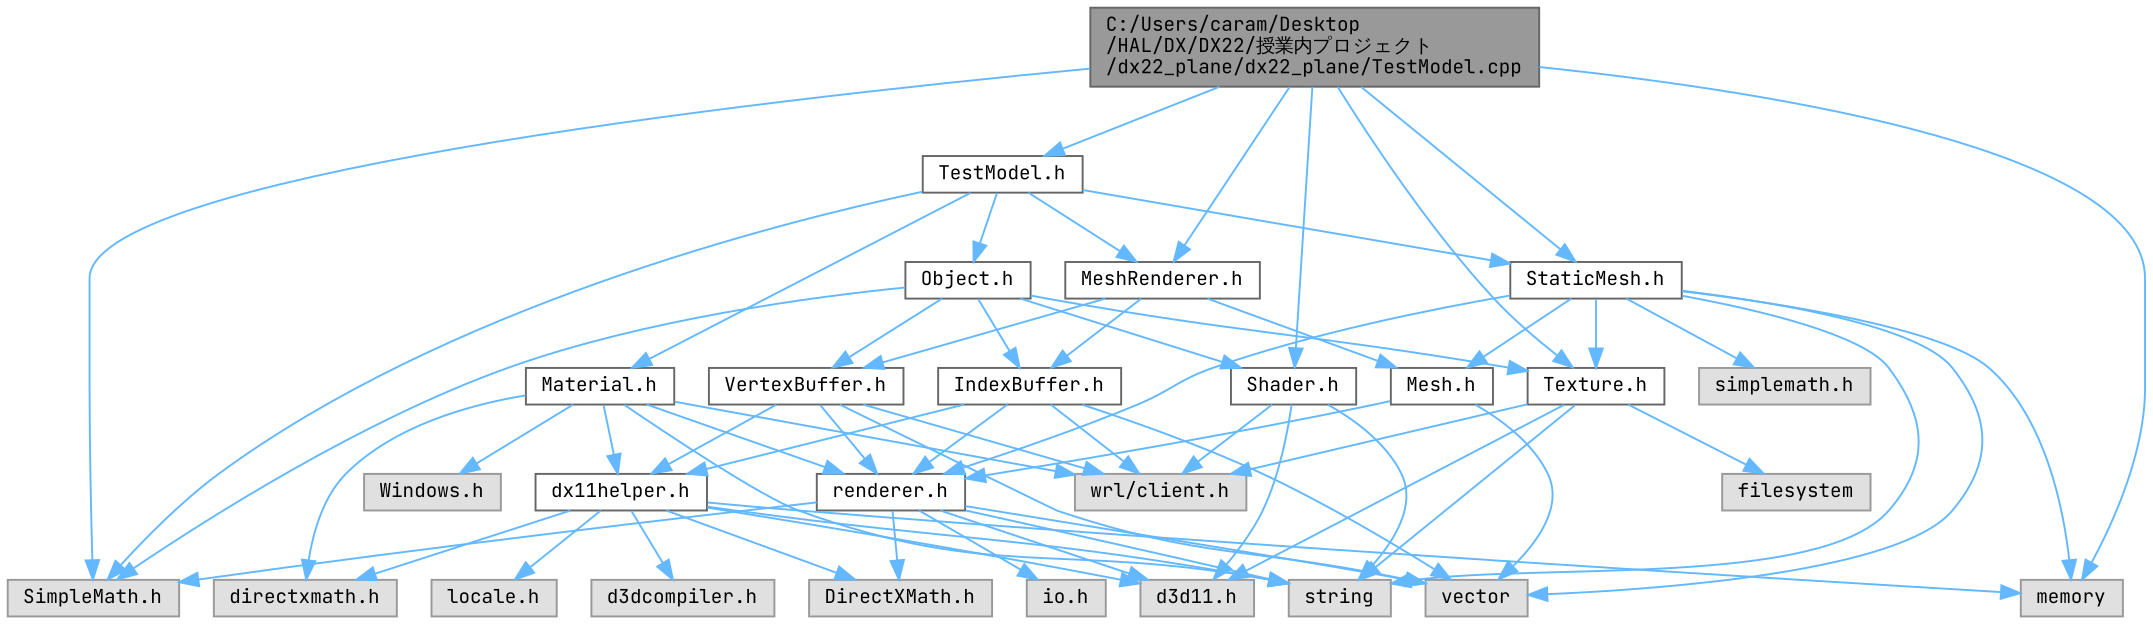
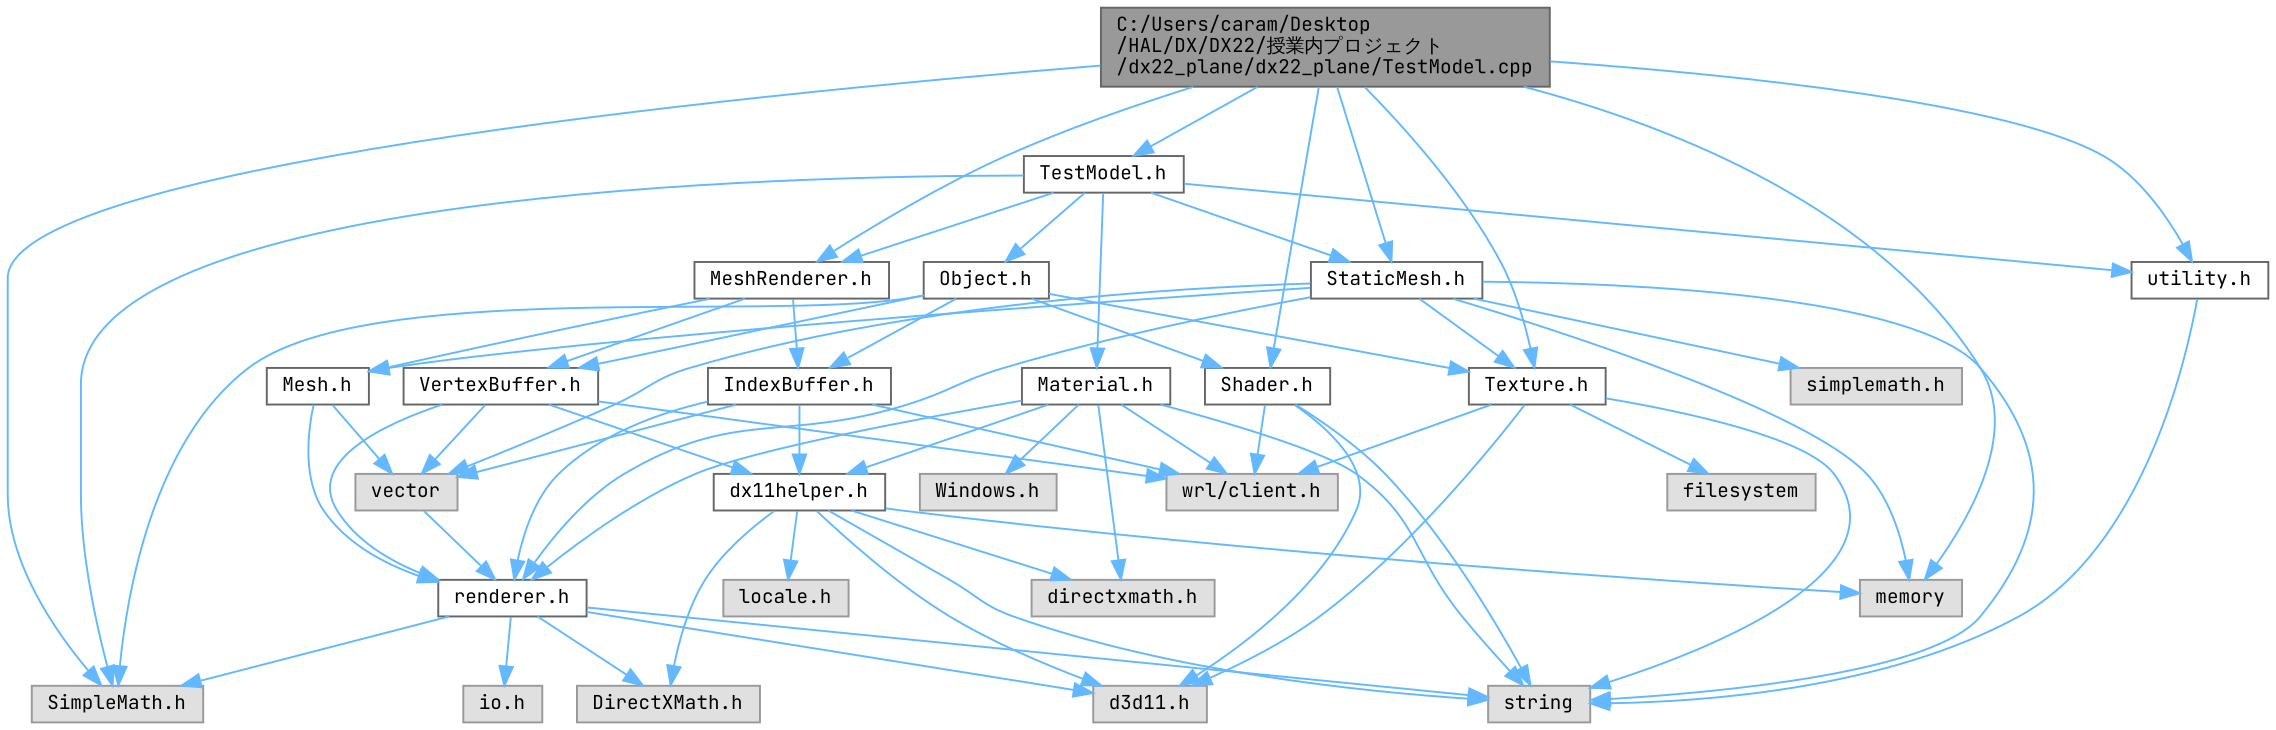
none -> (2200, 280)
(1186, 542) -> (452, 538)
(683, 598) -> none
